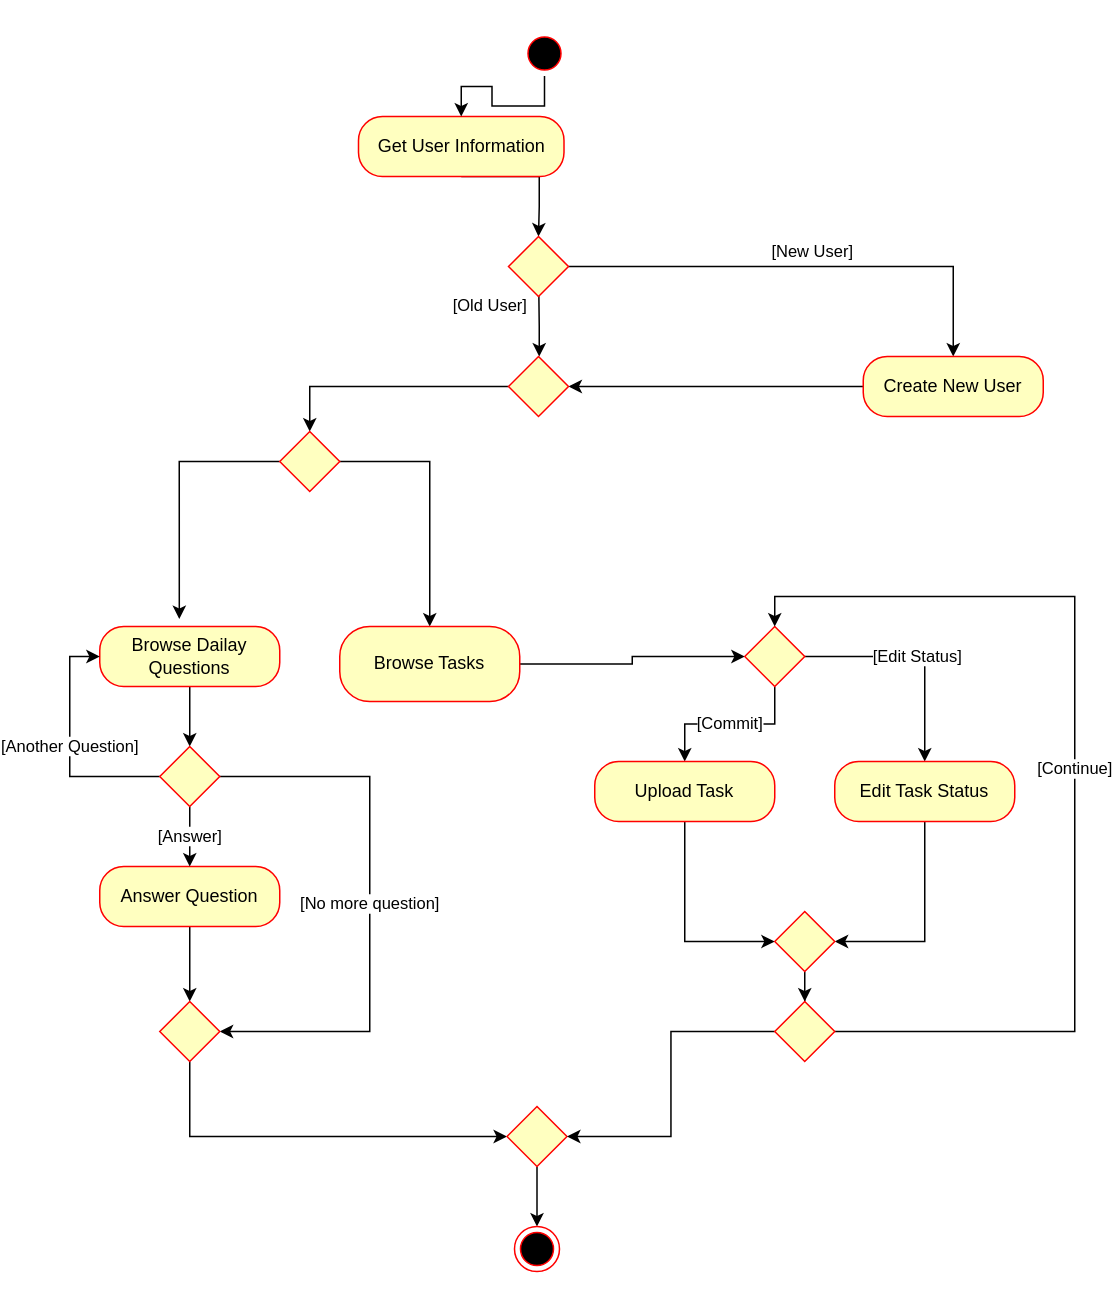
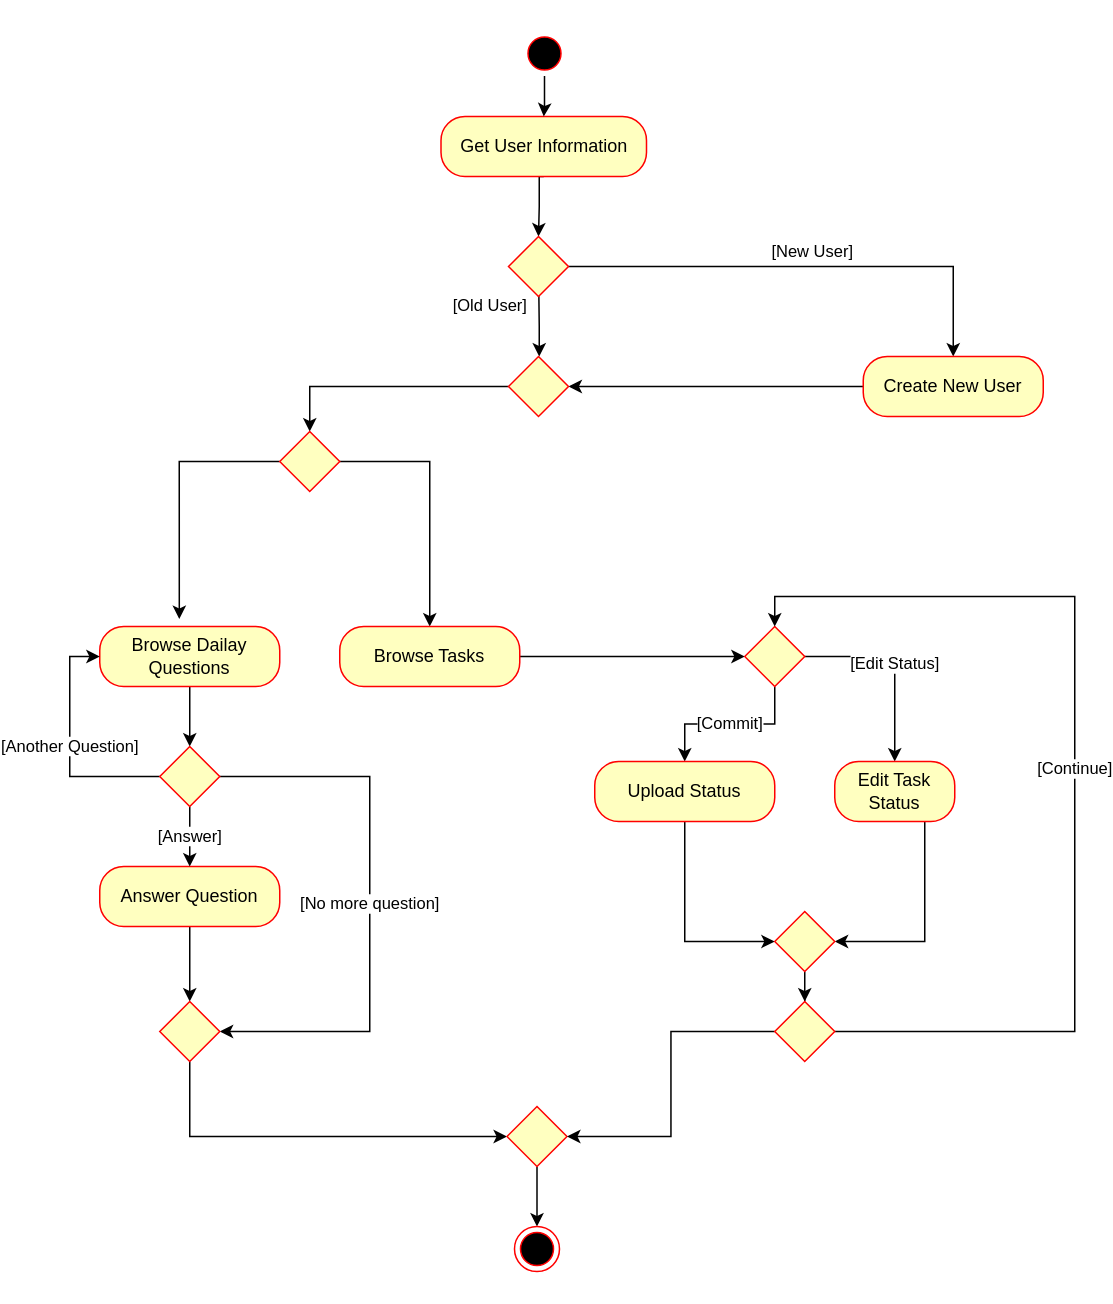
(461, 146) -> (544, 146)
(430, 664) -> (430, 656)
(685, 791) -> (685, 791)
(925, 791) -> (895, 791)
